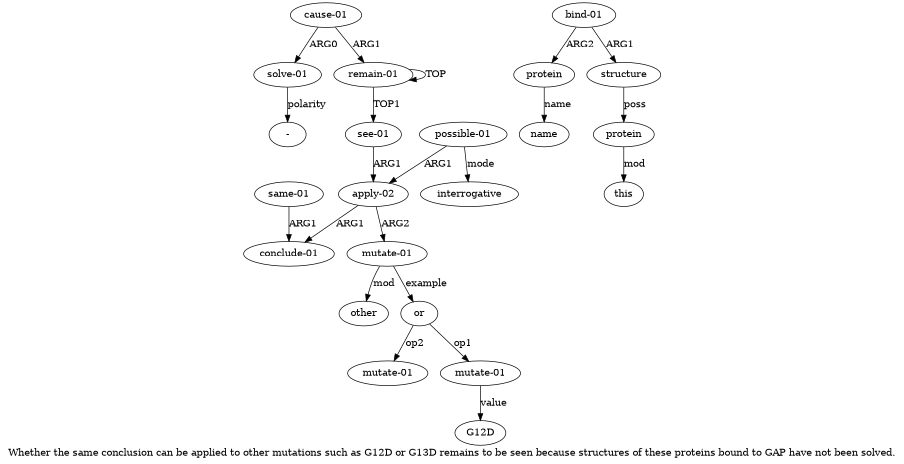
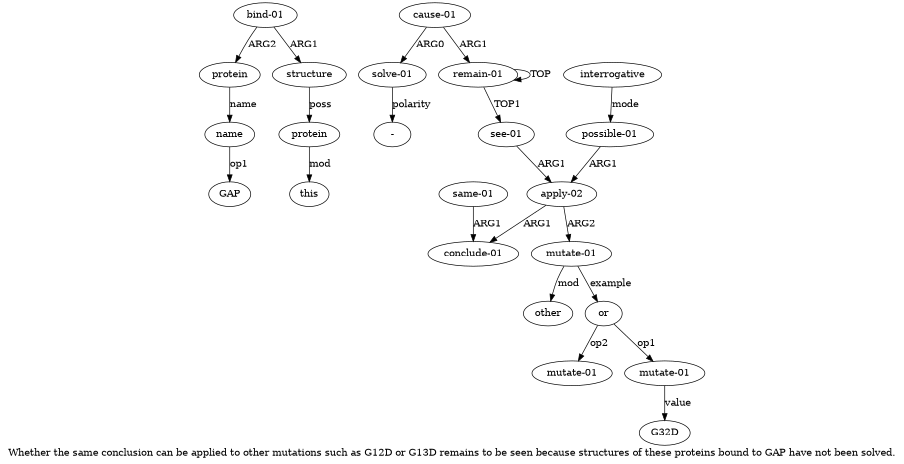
(466, 161) -> (611, 101)
none -> (230, 194)
(480, 433) -> (665, 433)
